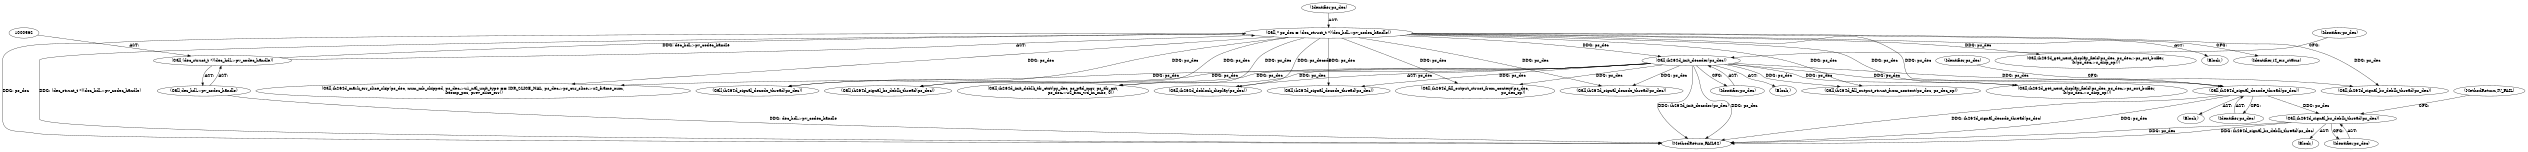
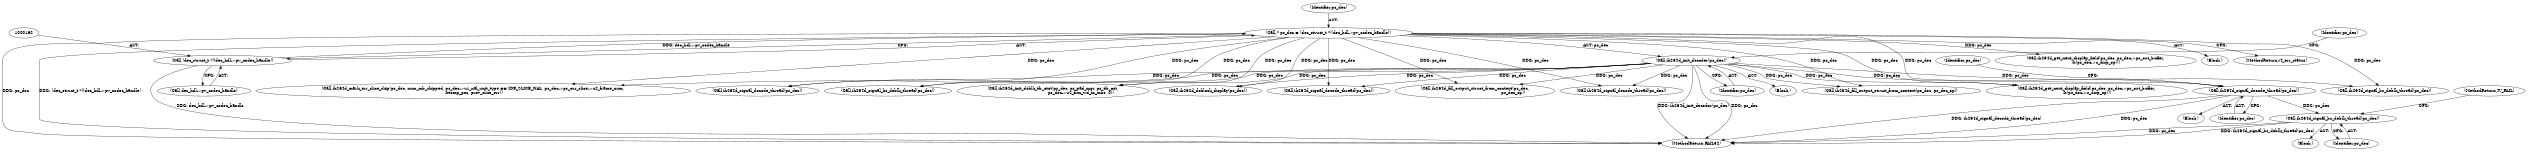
(24, 33) -> (24, 33)
none -> (770, 46)
(1596, 46) -> (1596, 46)
(1314, 61) -> (1314, 61)
(2276, 61) -> (2276, 61)
(210, 76) -> (210, 76)
(1420, 76) -> (1420, 76)
(943, 128) -> (873, 134)
